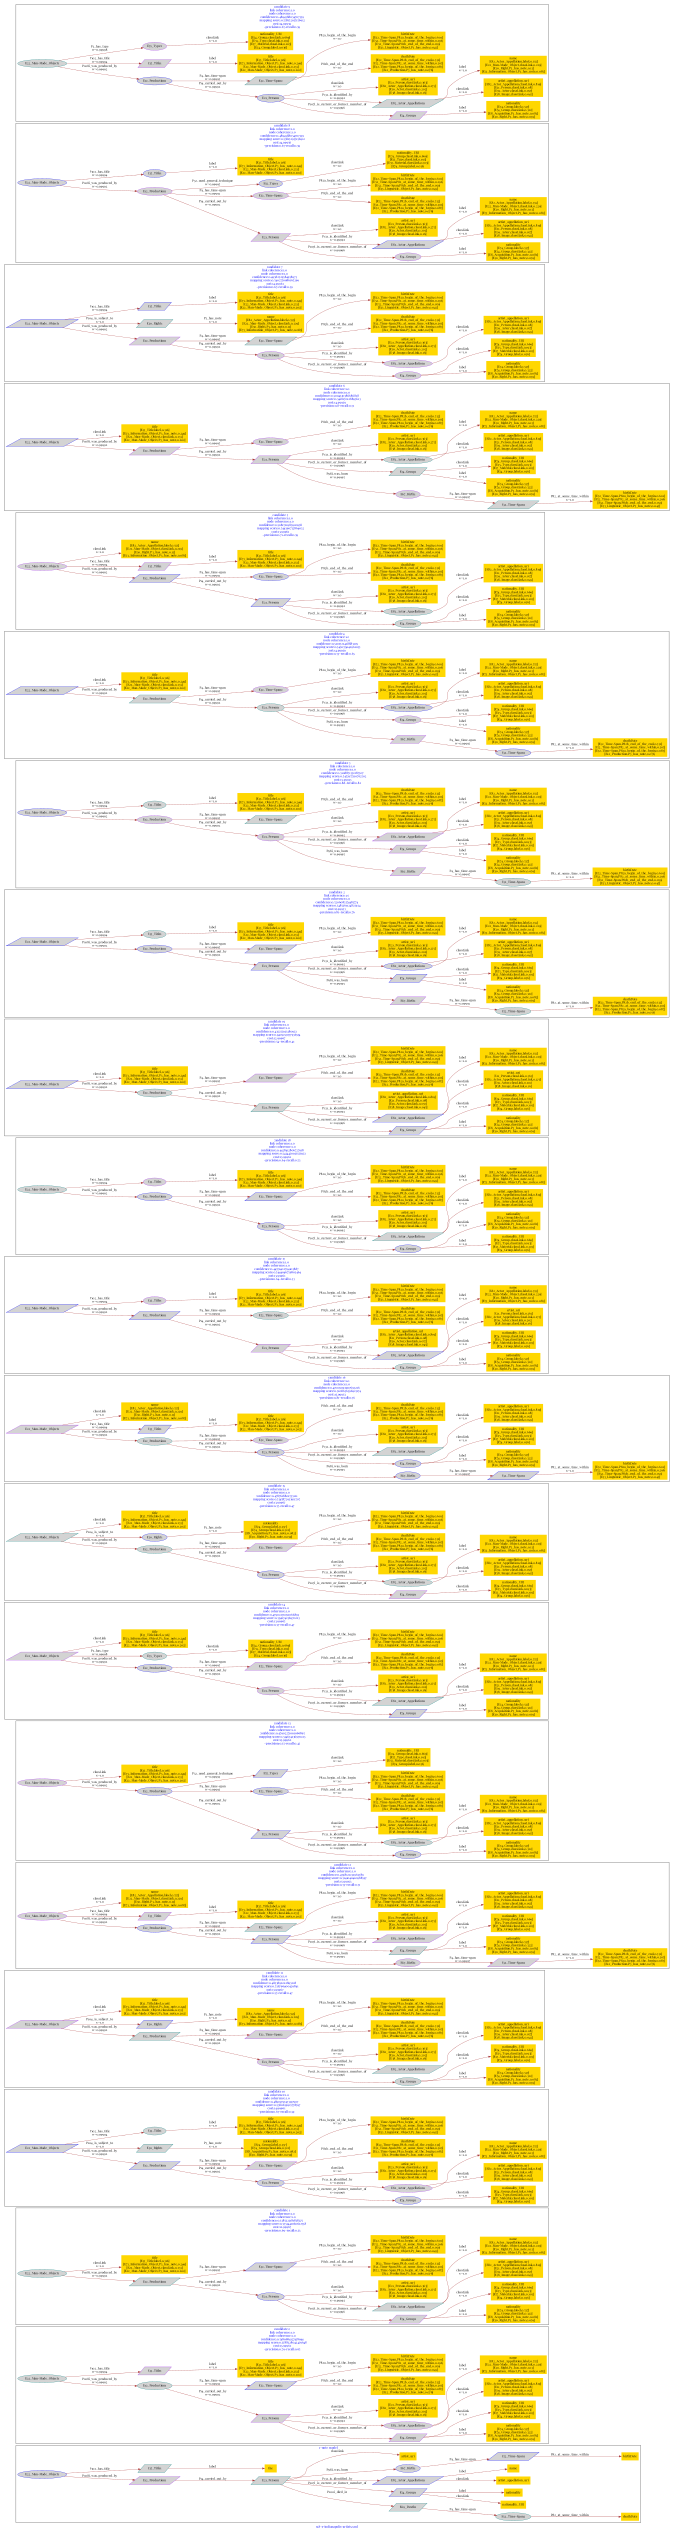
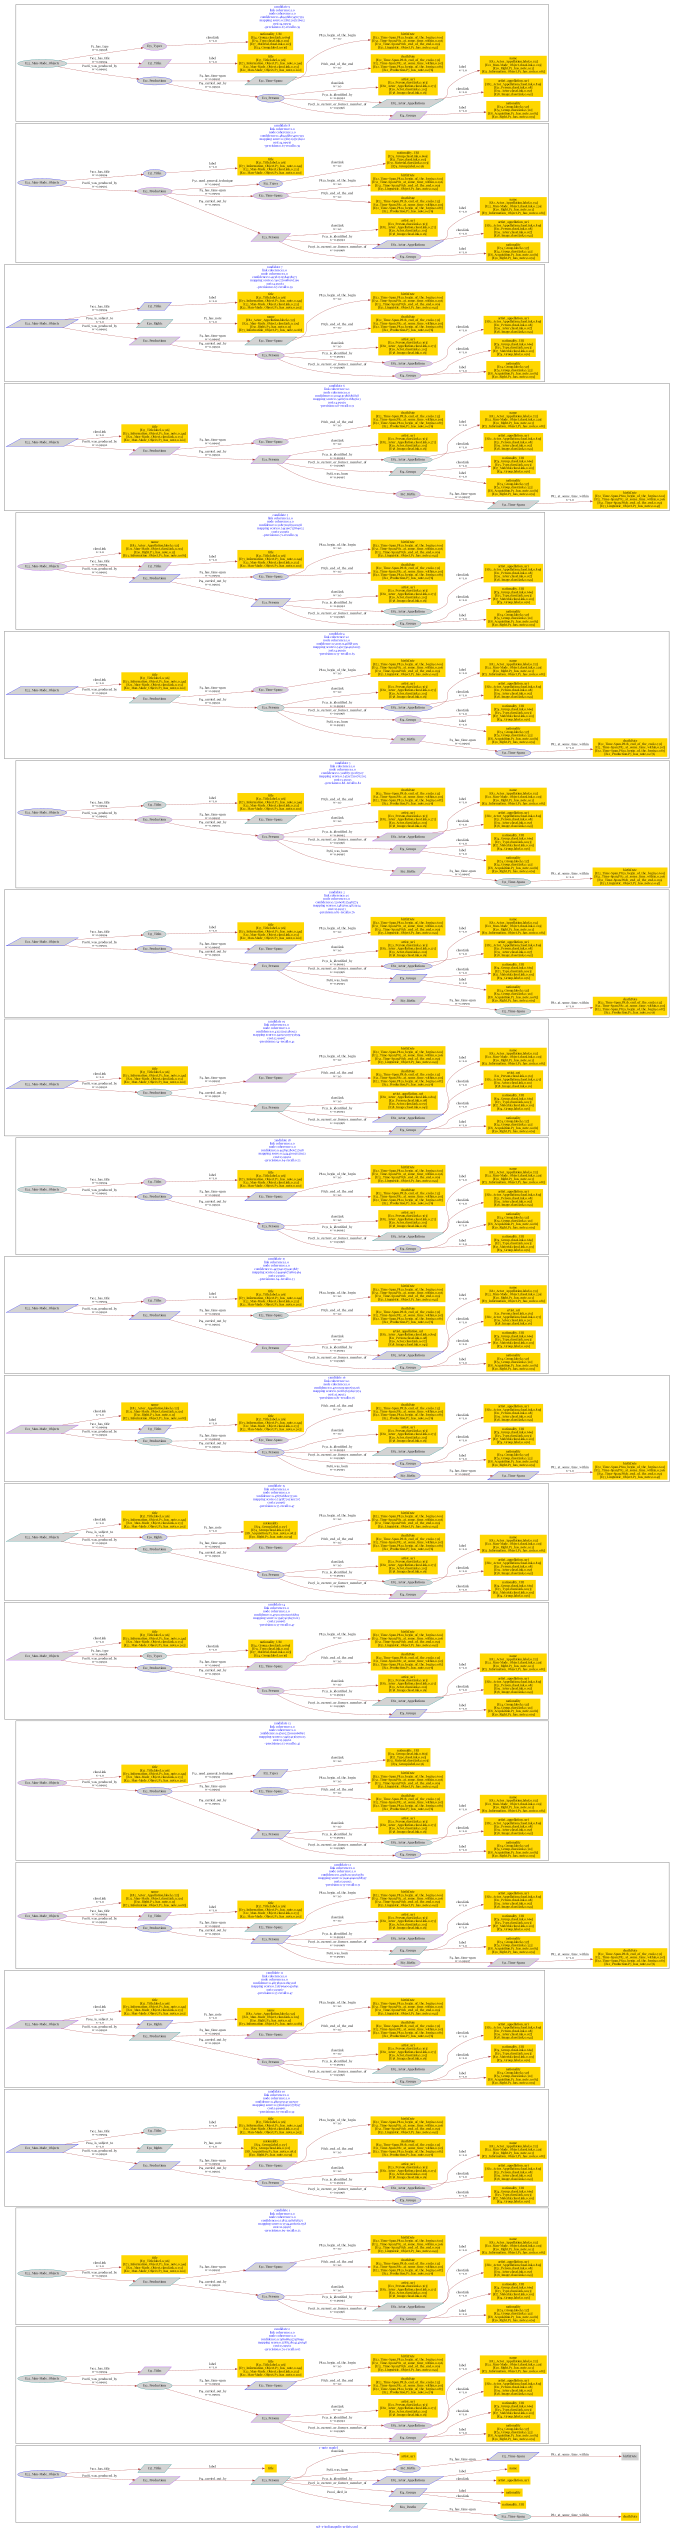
(630, 2456) -> (630, 2456)
(271, 2468) -> (271, 2468)
